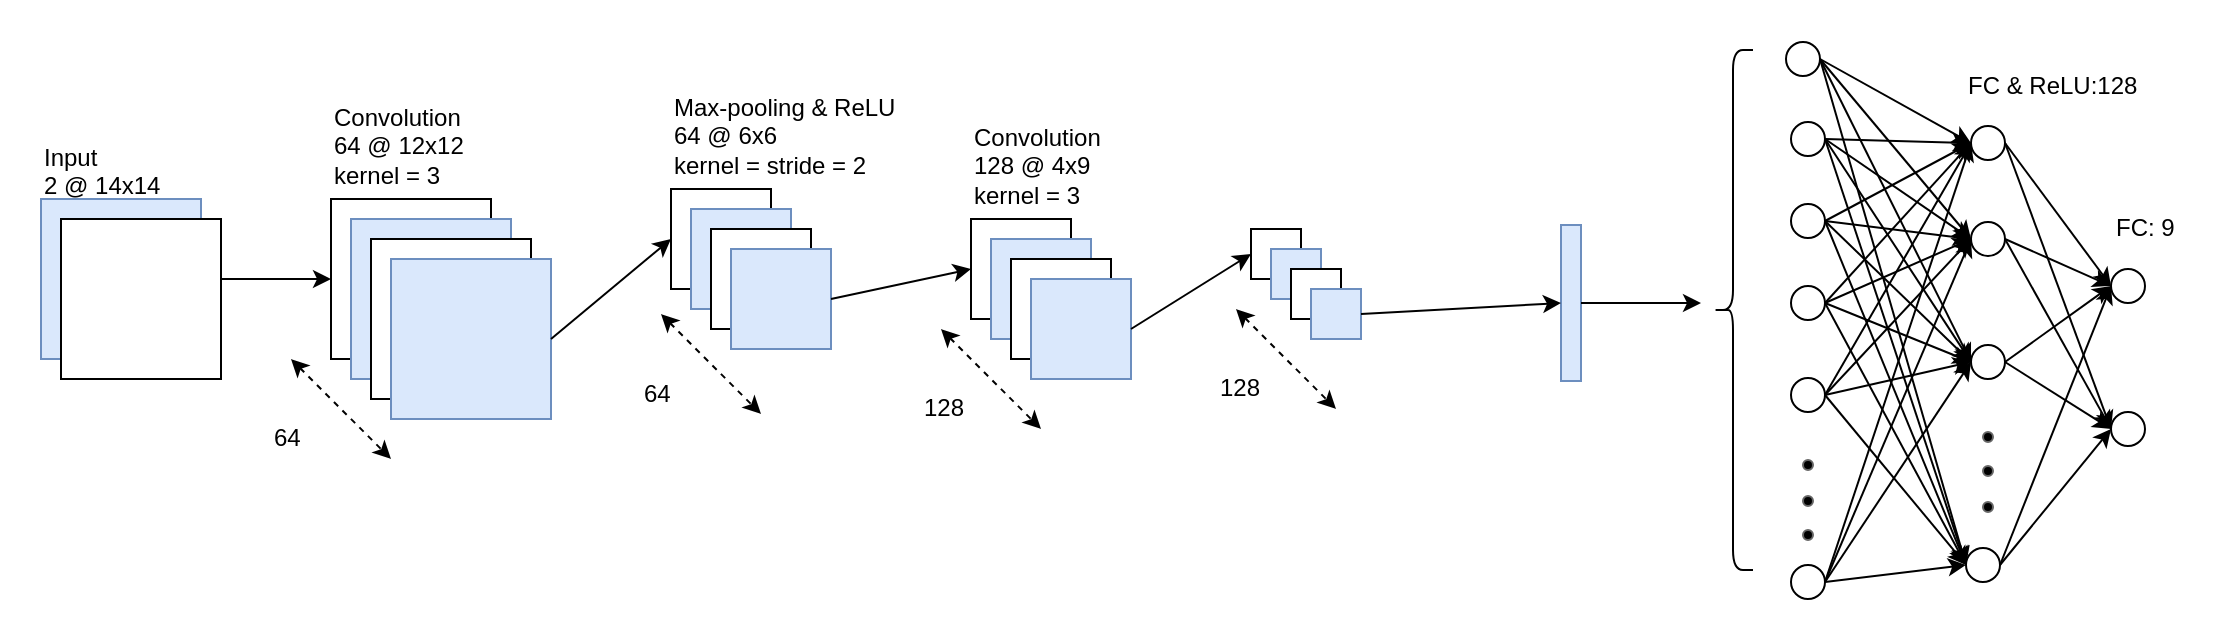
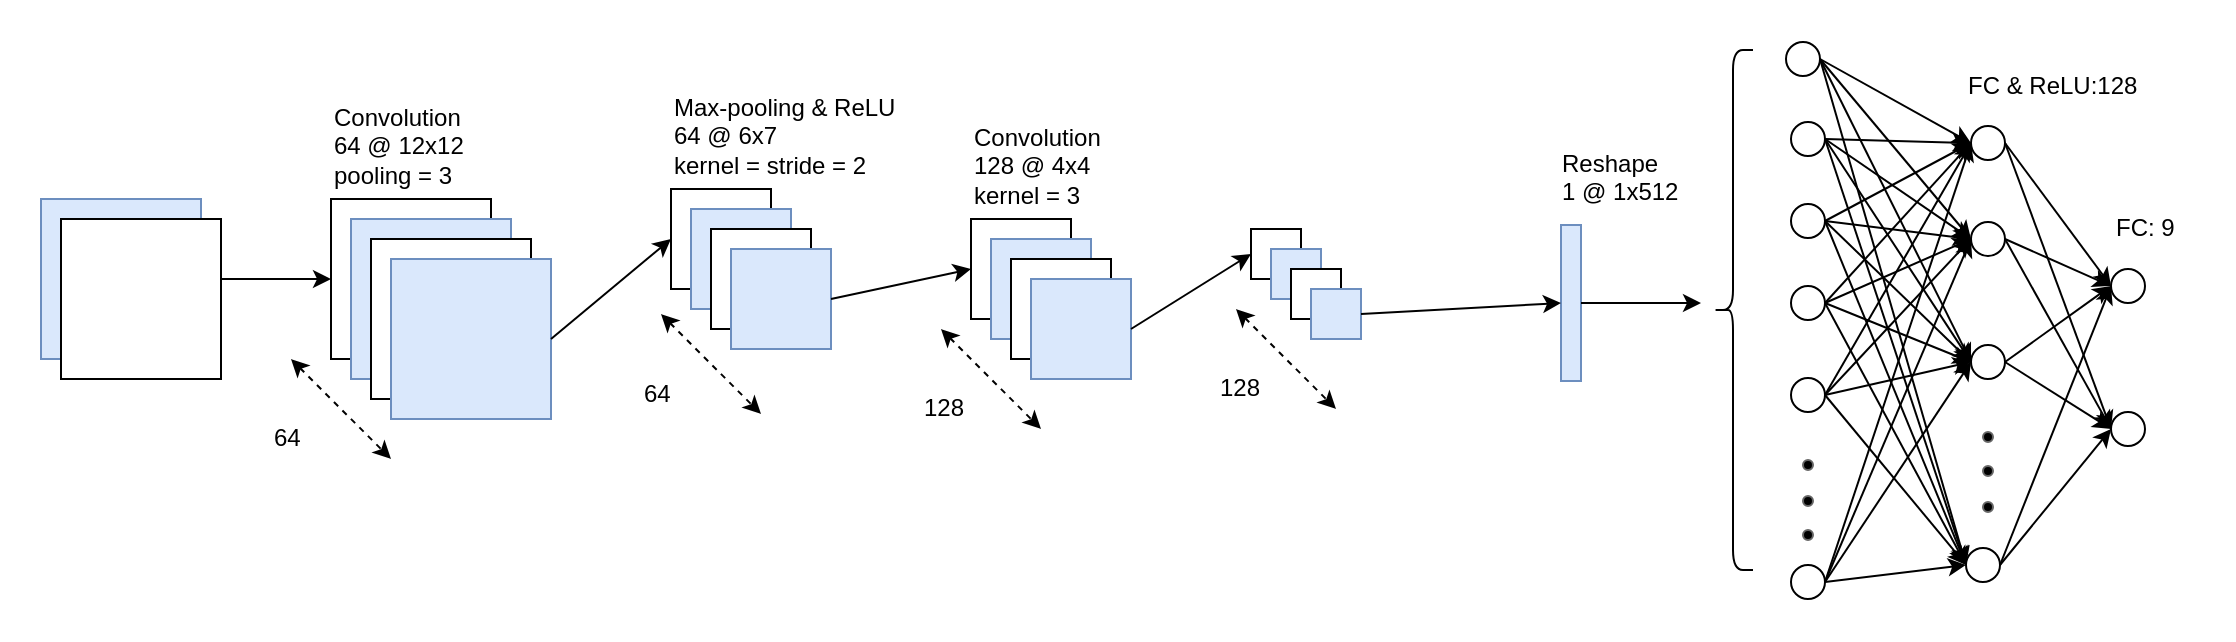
(784, 138) -> (784, 138)
(403, 148) -> (403, 148)
(1043, 168) -> (1043, 168)
(111, 169) -> none
none -> (1629, 175)
